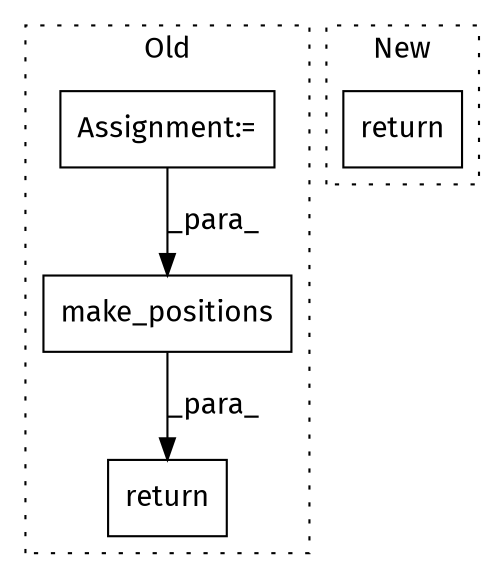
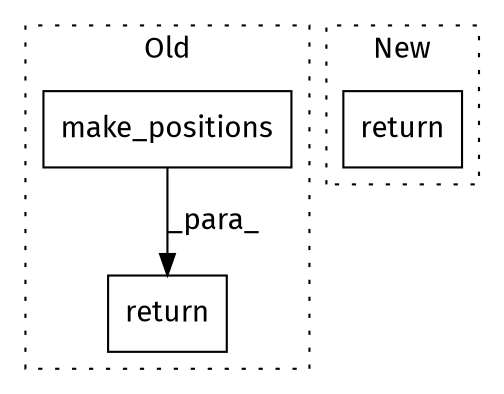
(167, 129) -> none
